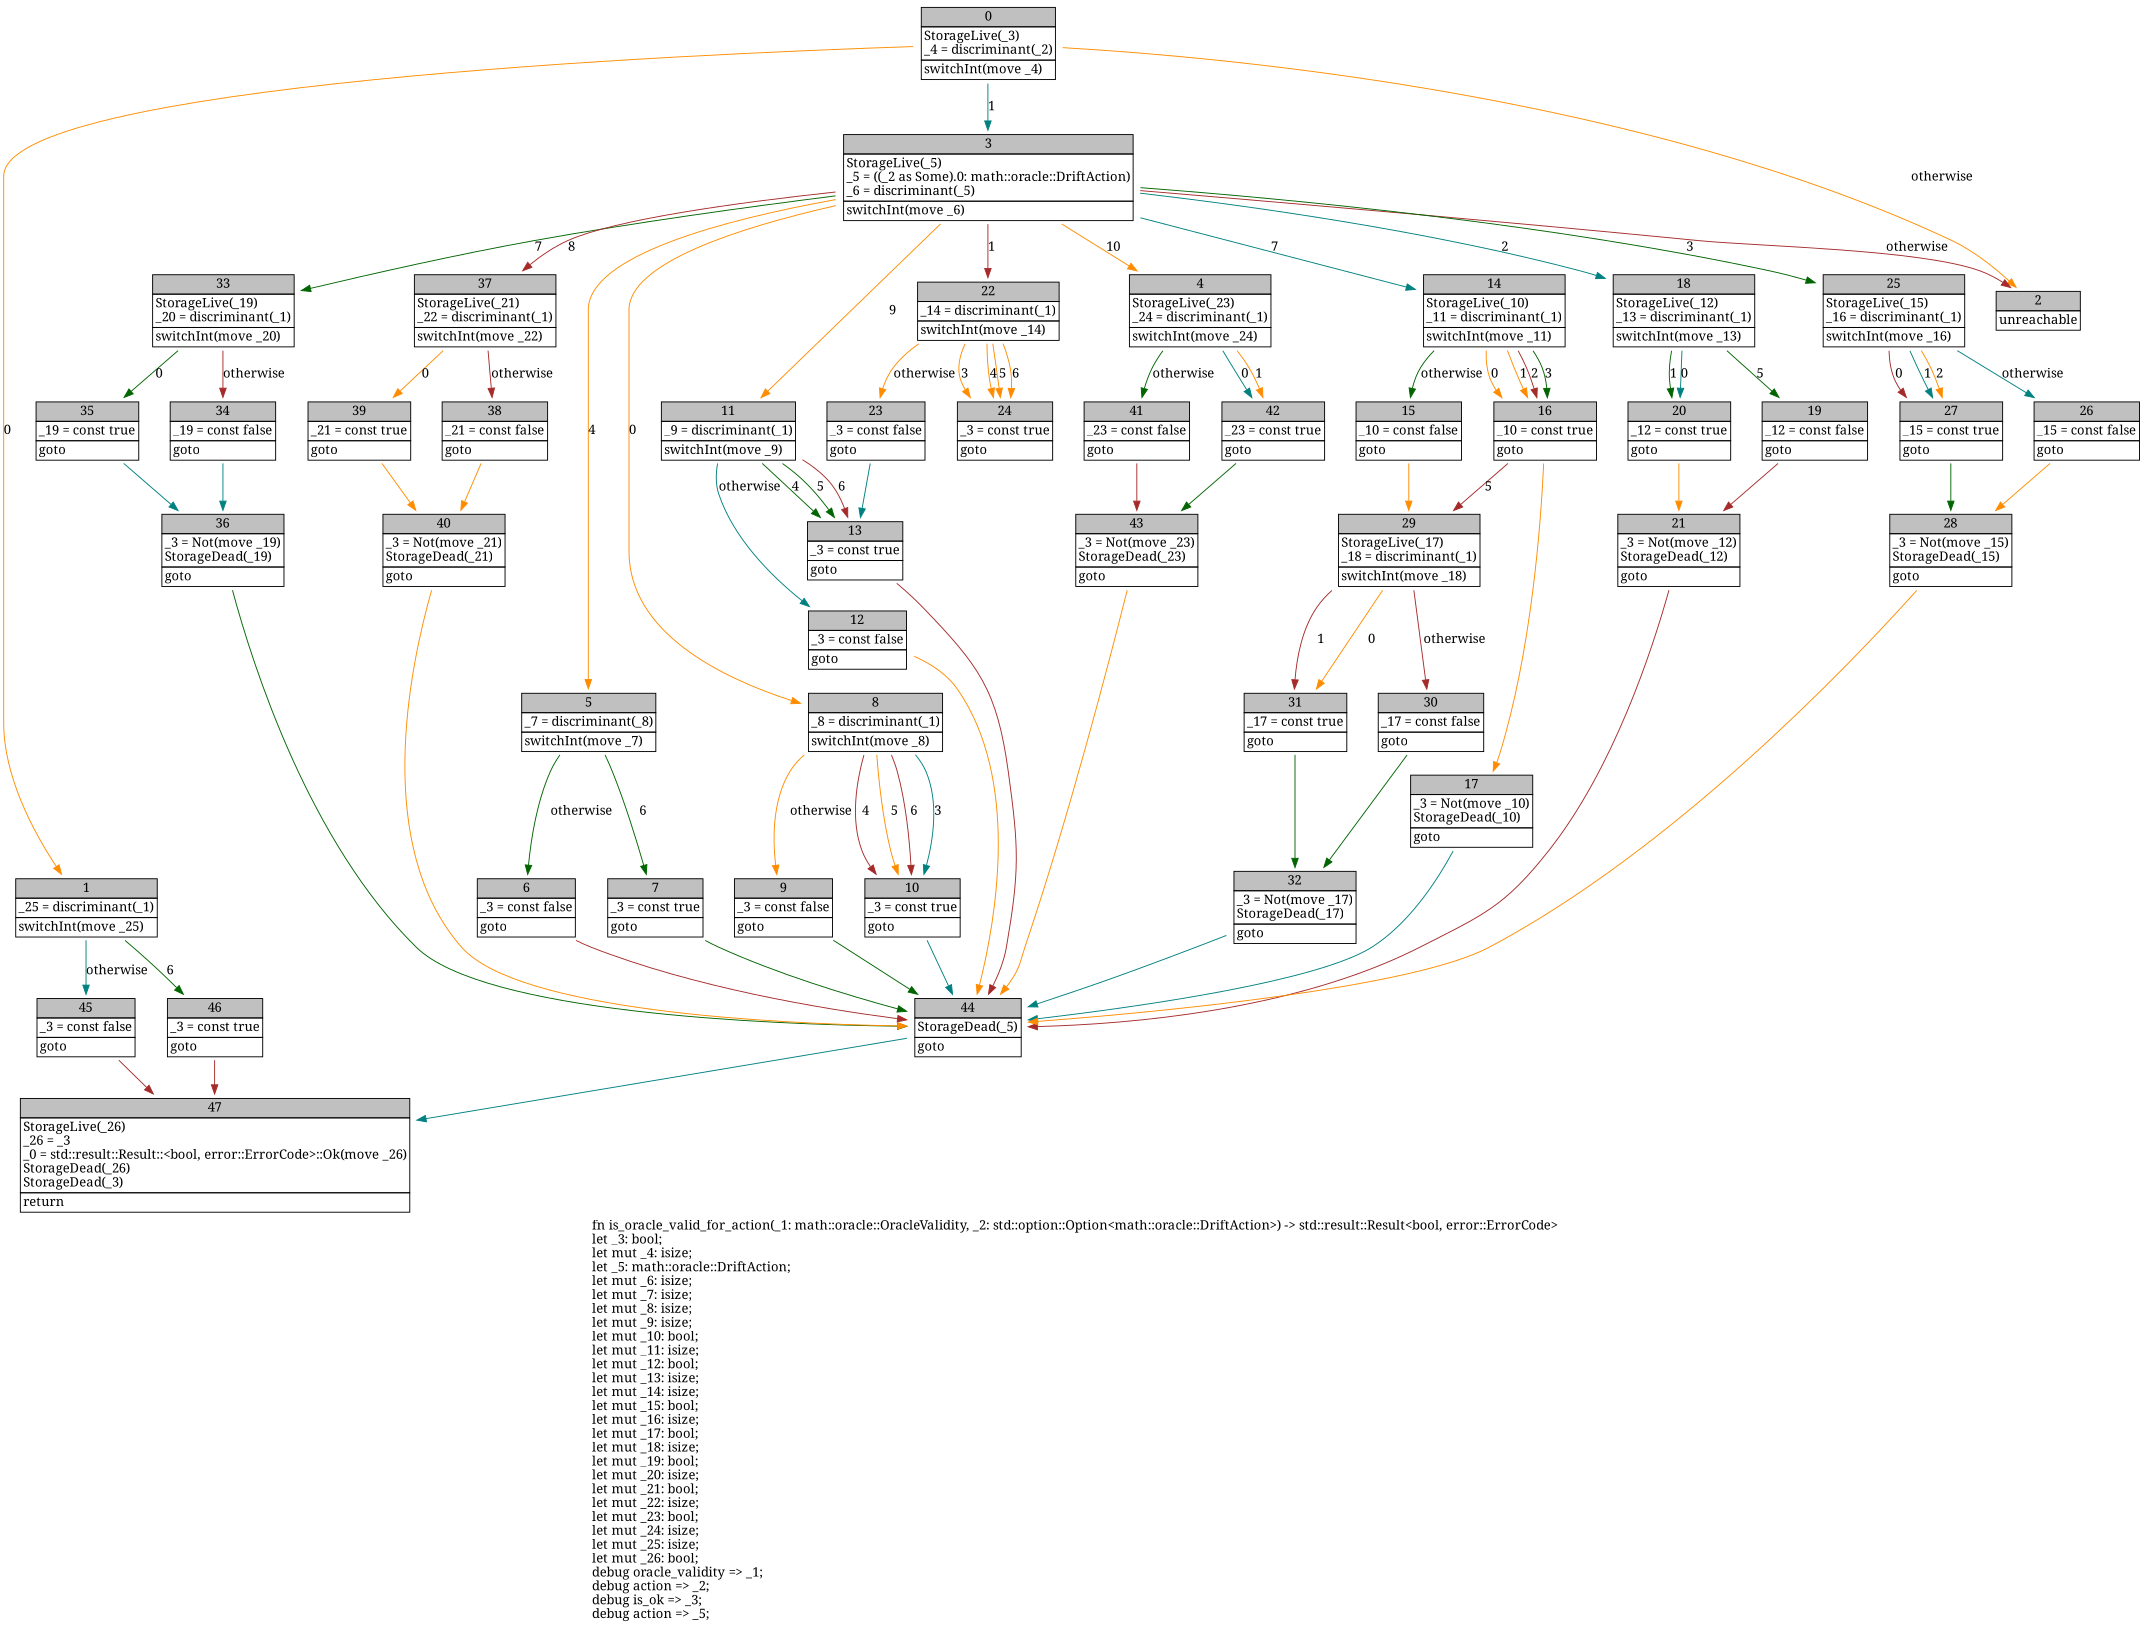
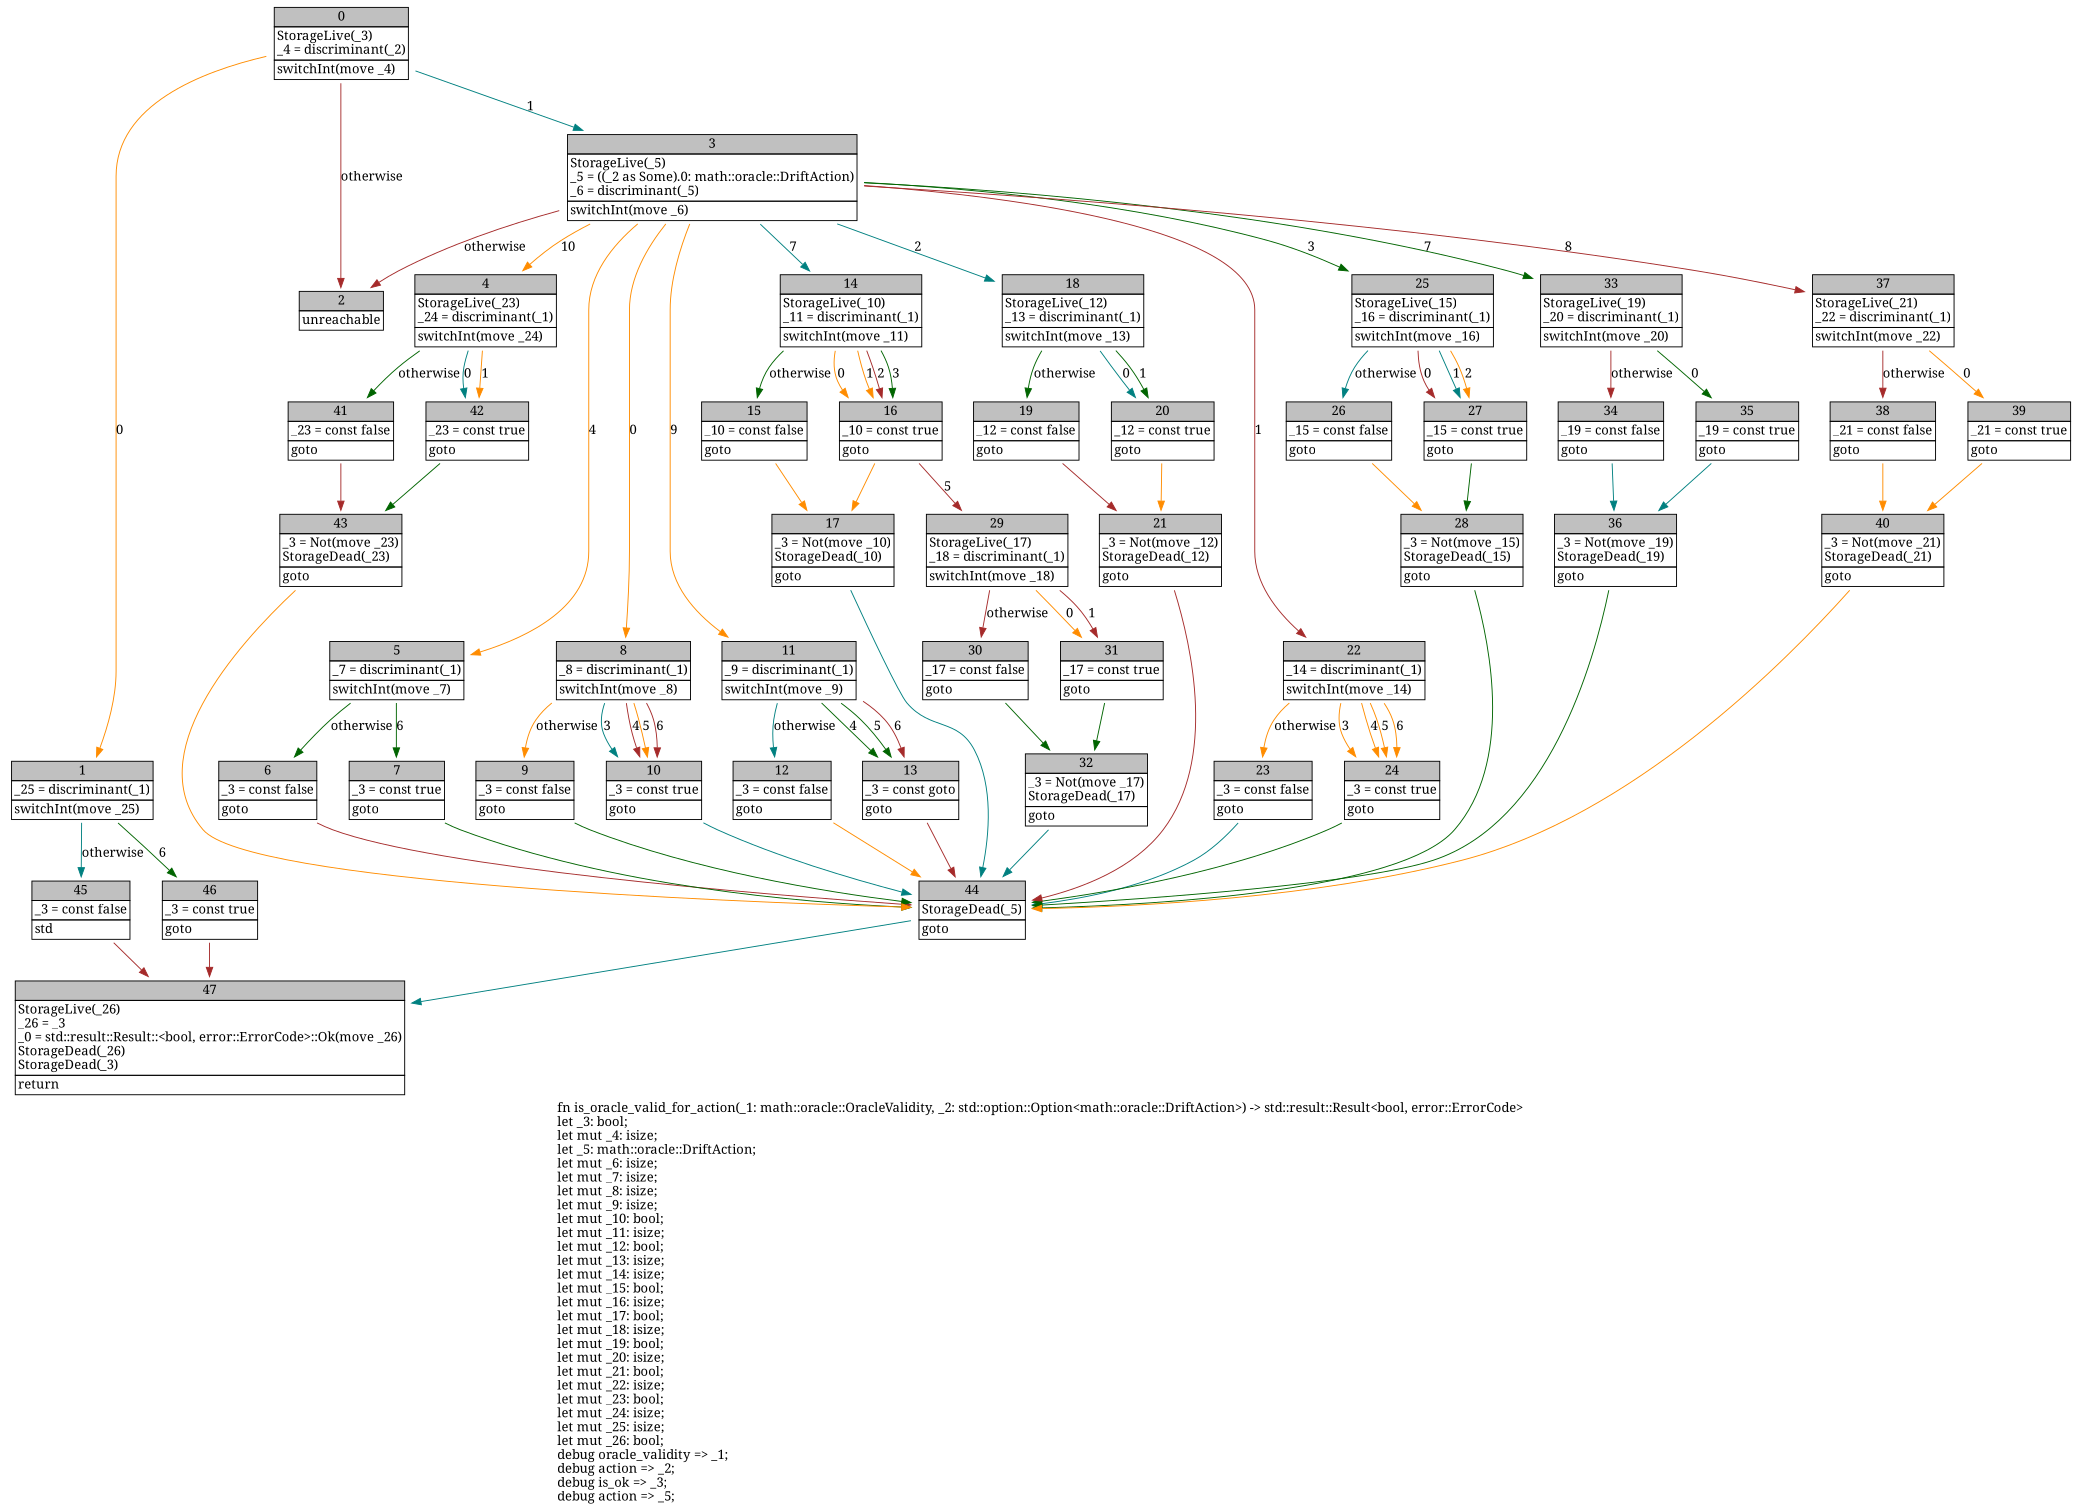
(1551, 113) -> (341, 181)
(1760, 374) -> (1065, 374)
(1409, 482) -> (789, 483)
(866, 486) -> (1168, 872)
(855, 550) -> (911, 790)
(589, 722) -> (397, 670)
none -> (1195, 873)
(1532, 922) -> (1393, 864)
(54, 1047) -> (44, 929)
